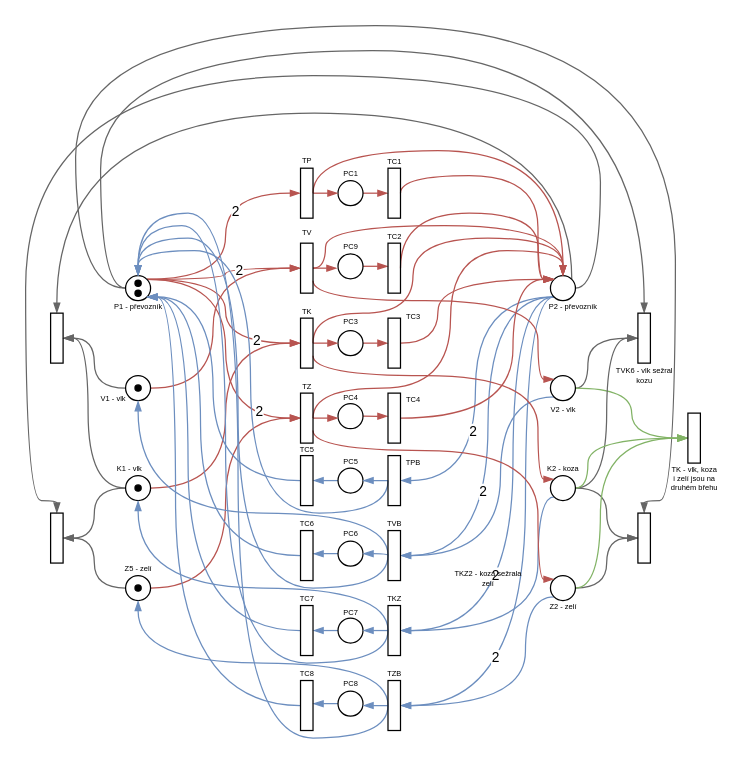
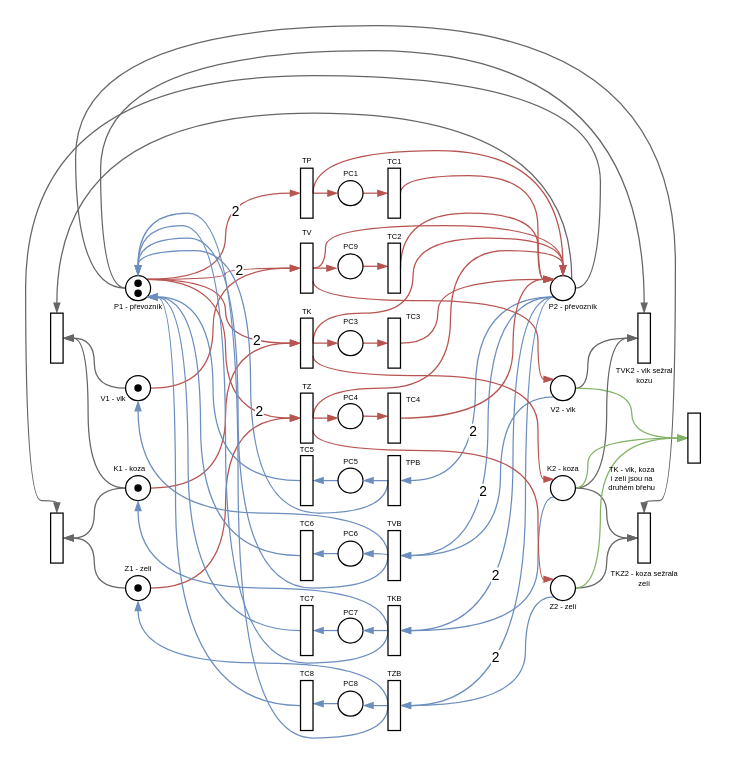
(645, 376) -> (645, 376)
(130, 469) -> (130, 469)
(694, 479) -> (632, 479)
(139, 569) -> (139, 569)
(488, 579) -> (644, 579)
(395, 599) -> (395, 599)
